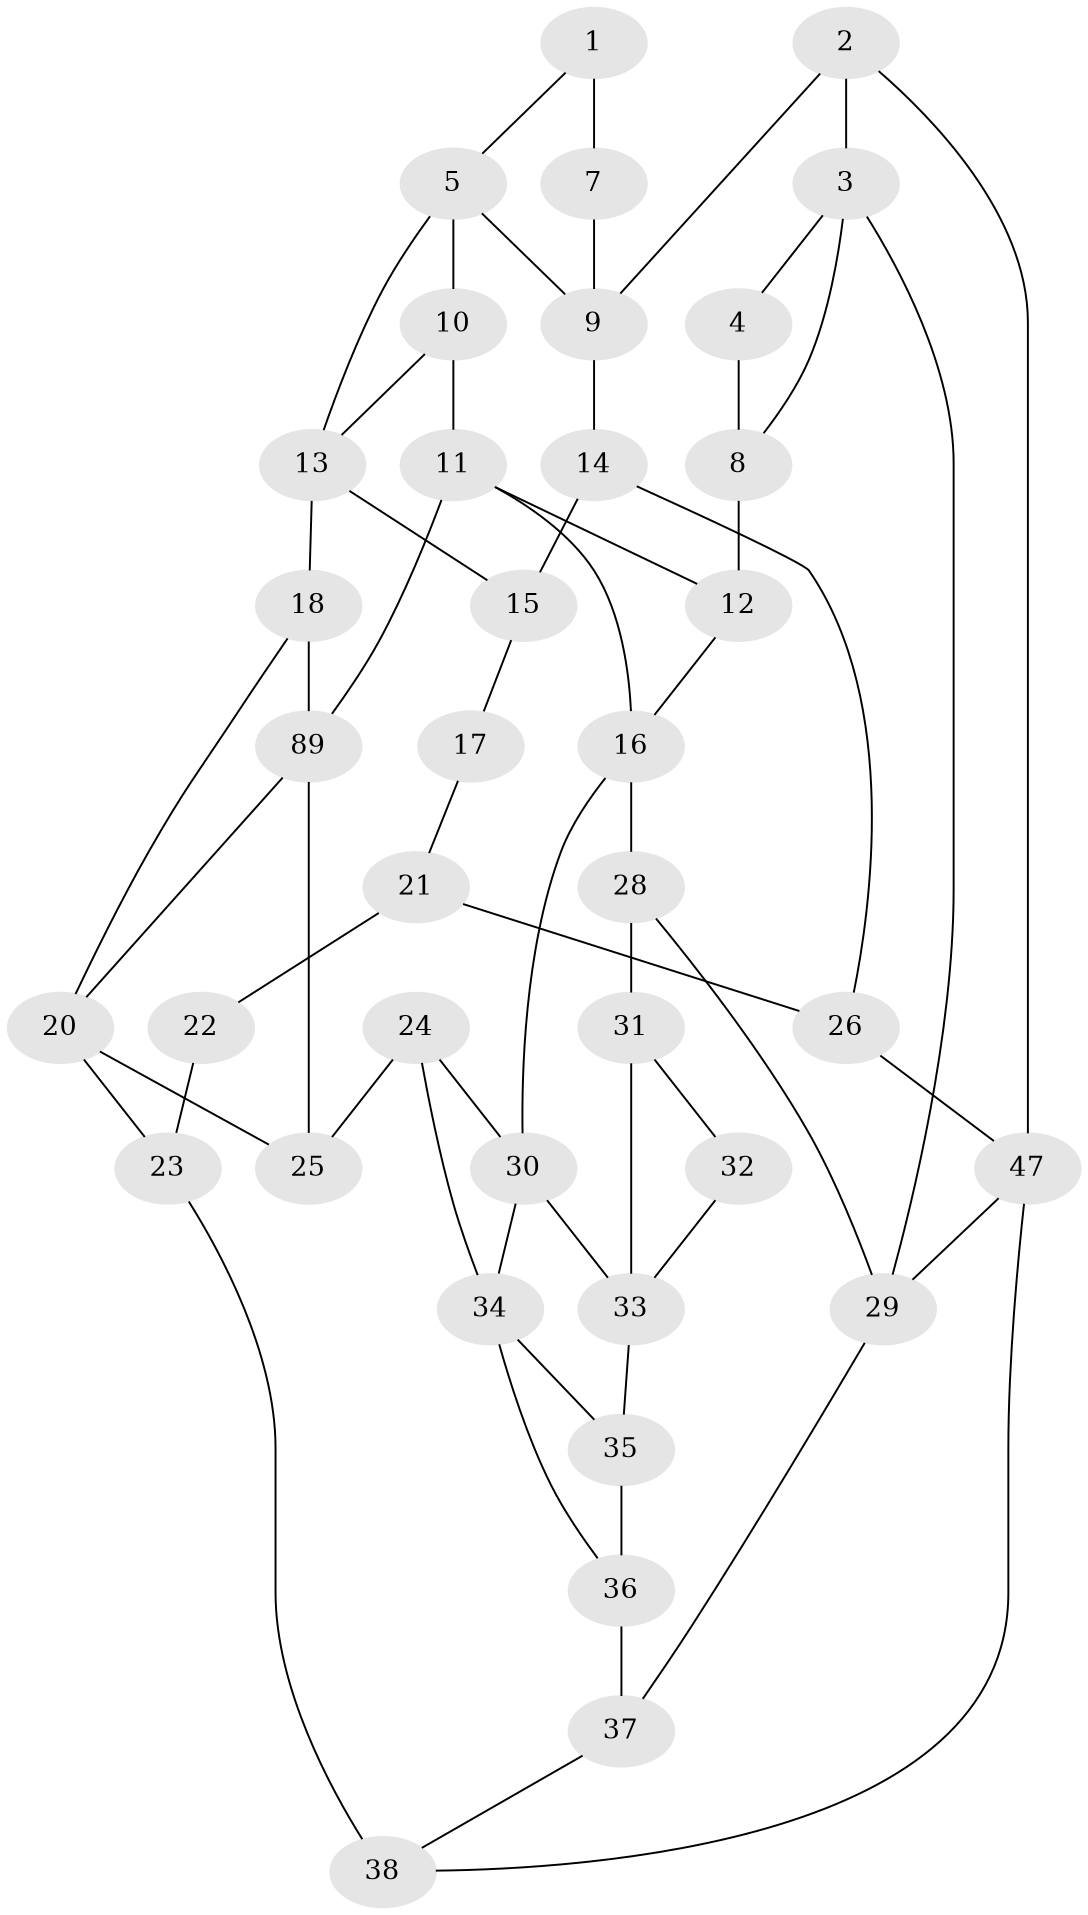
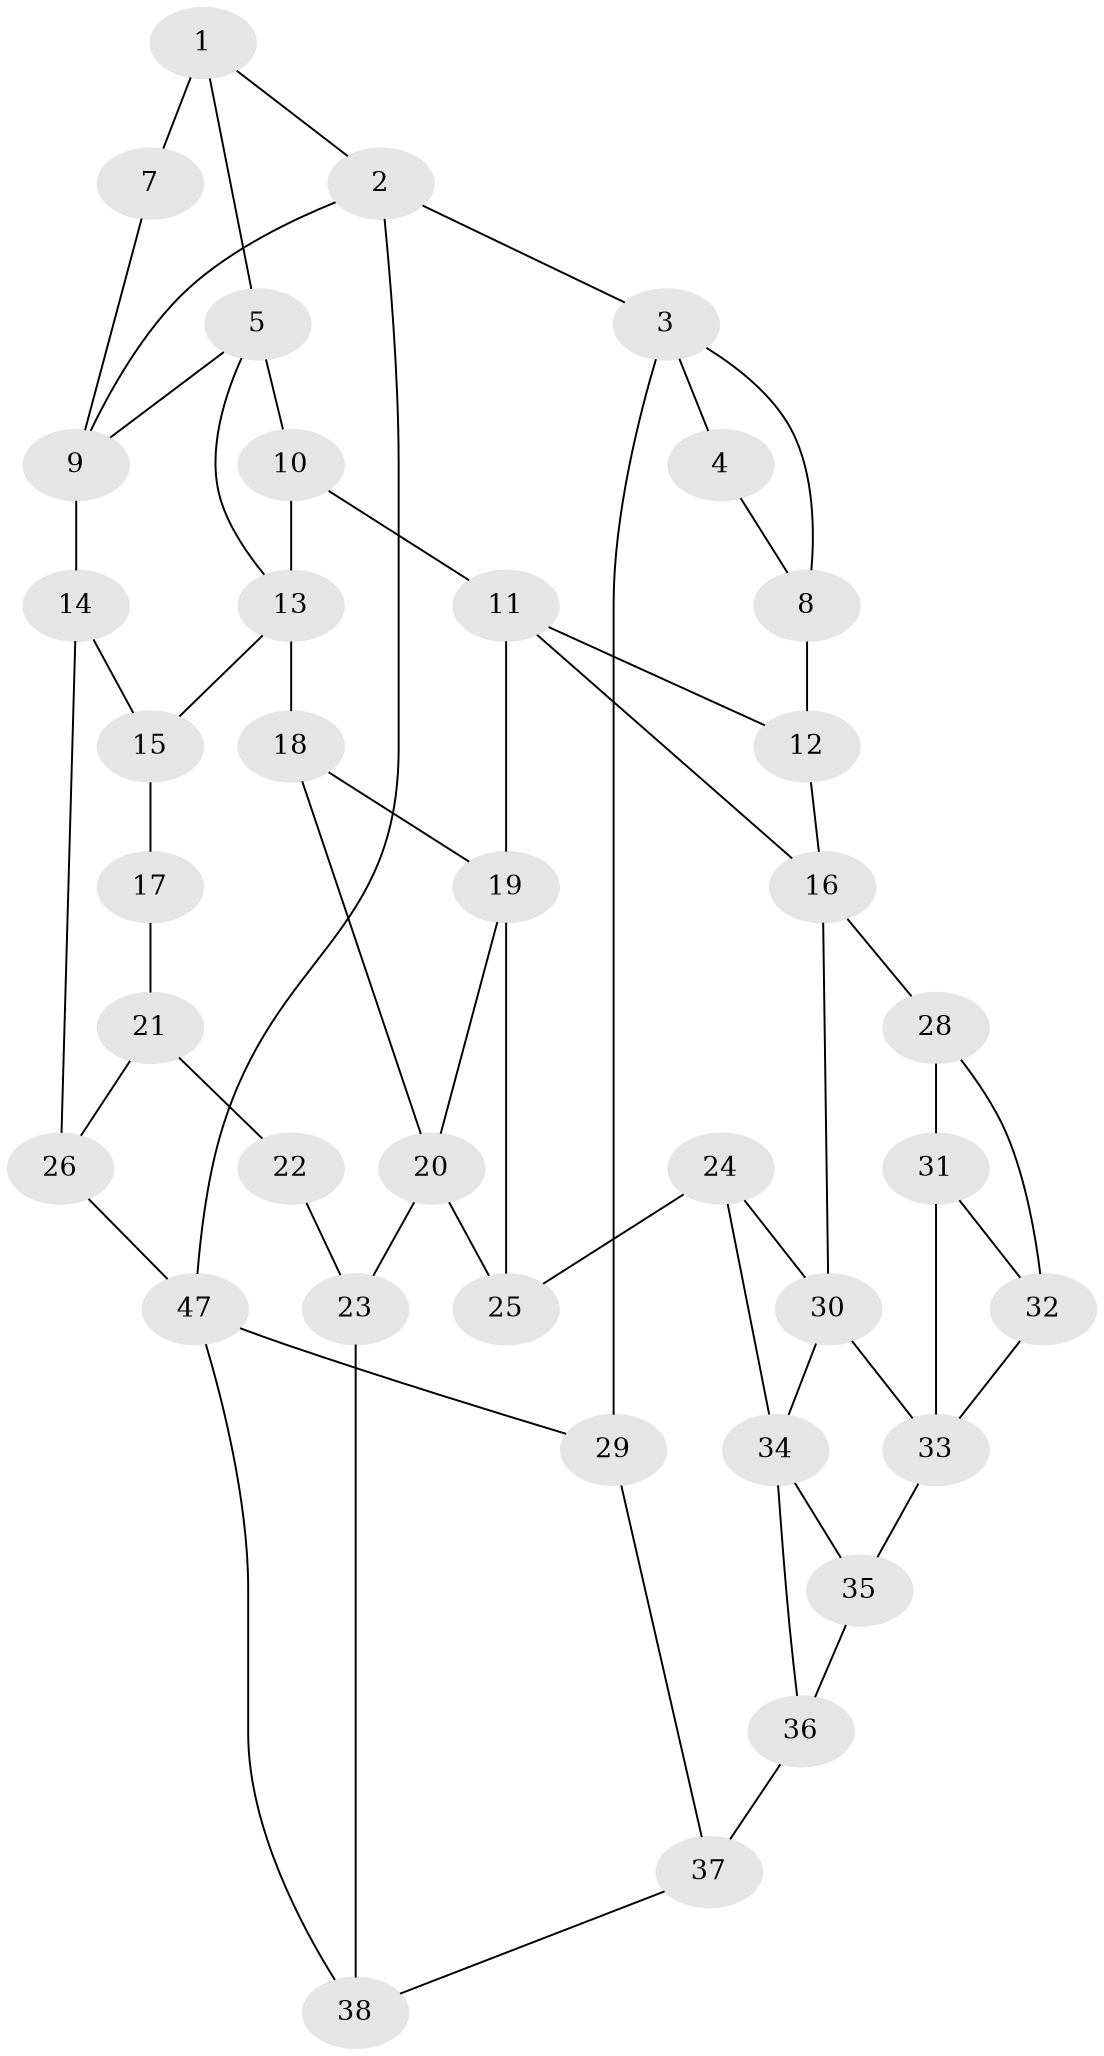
none -> (292, 113)
(309, 746) -> (506, 887)
(781, 1087) -> (1016, 1161)
